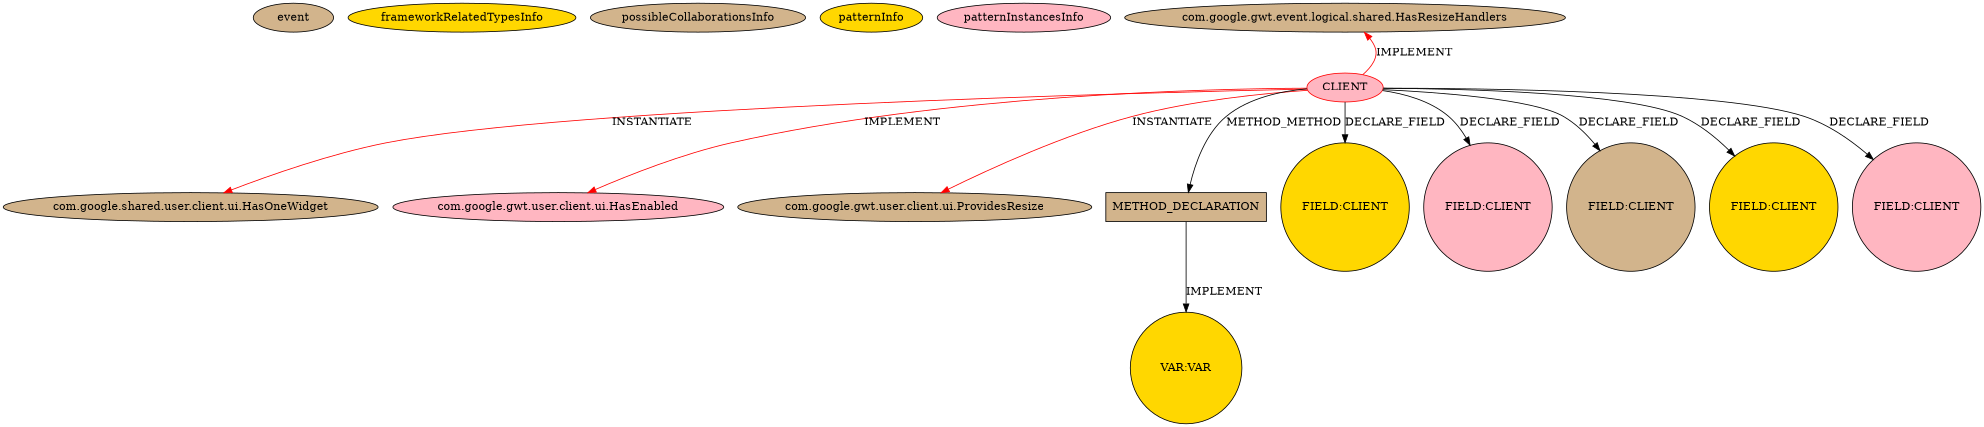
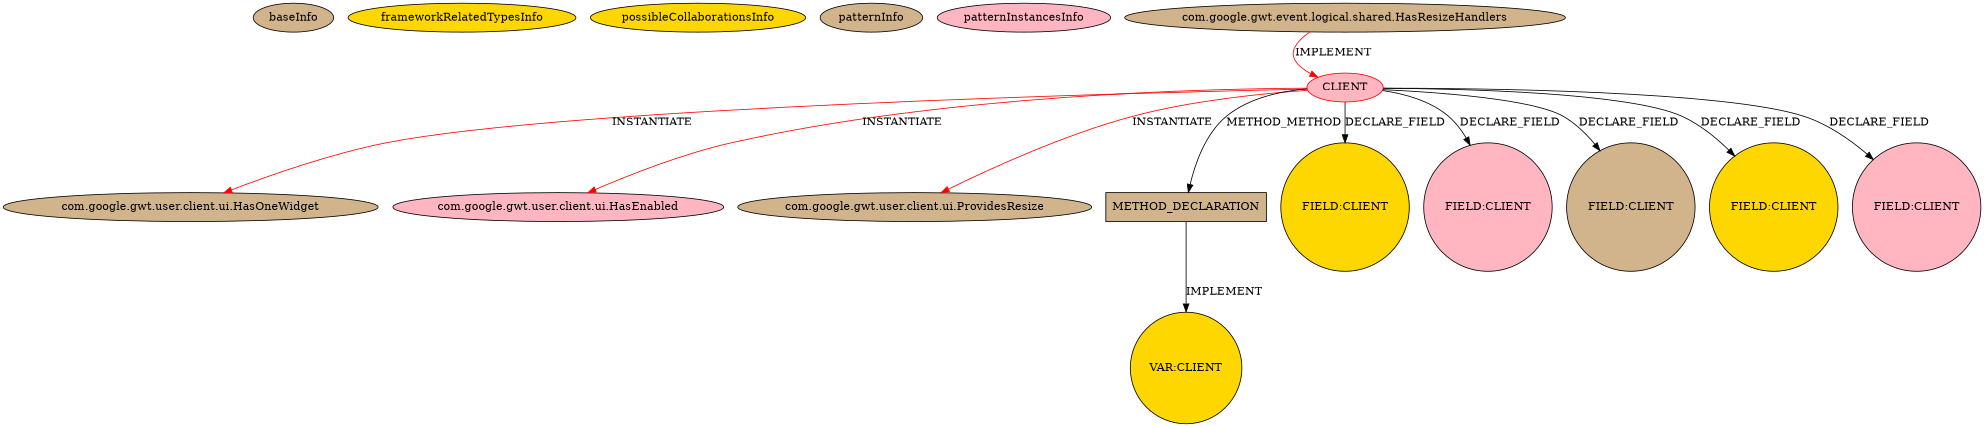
(293, 18) -> (293, 18)
(698, 18) -> (698, 18)
(871, 18) -> (871, 18)
(1375, 58) -> (1293, 53)
(902, 122) -> (902, 122)
(191, 207) -> (191, 207)
(1186, 368) -> (1186, 368)
